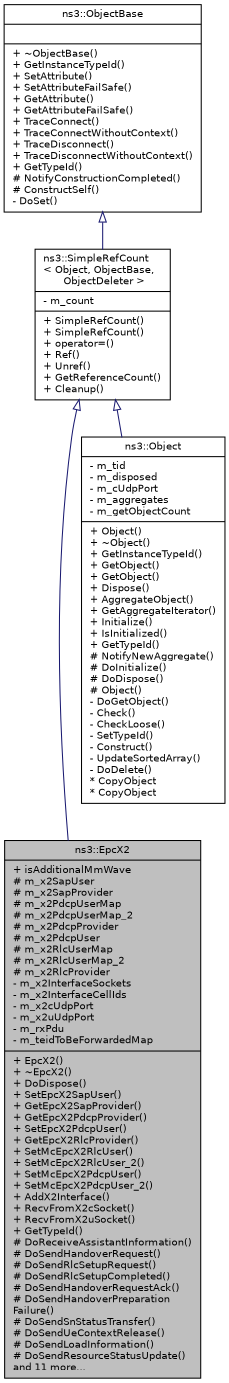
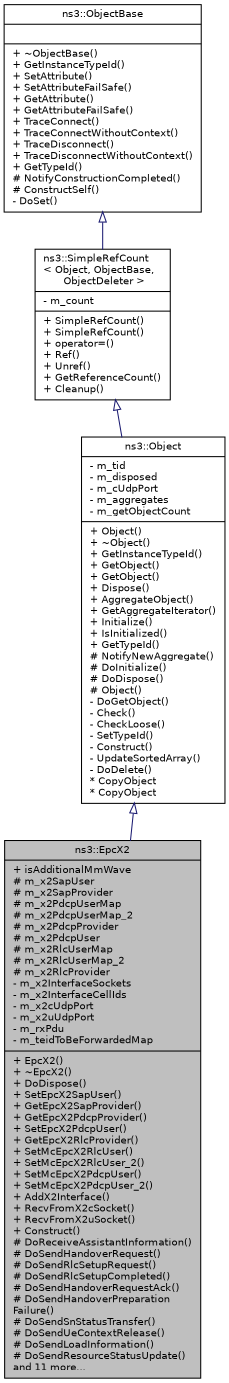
(60, 625) -> (132, 827)
(48, 1231) -> (47, 1231)
